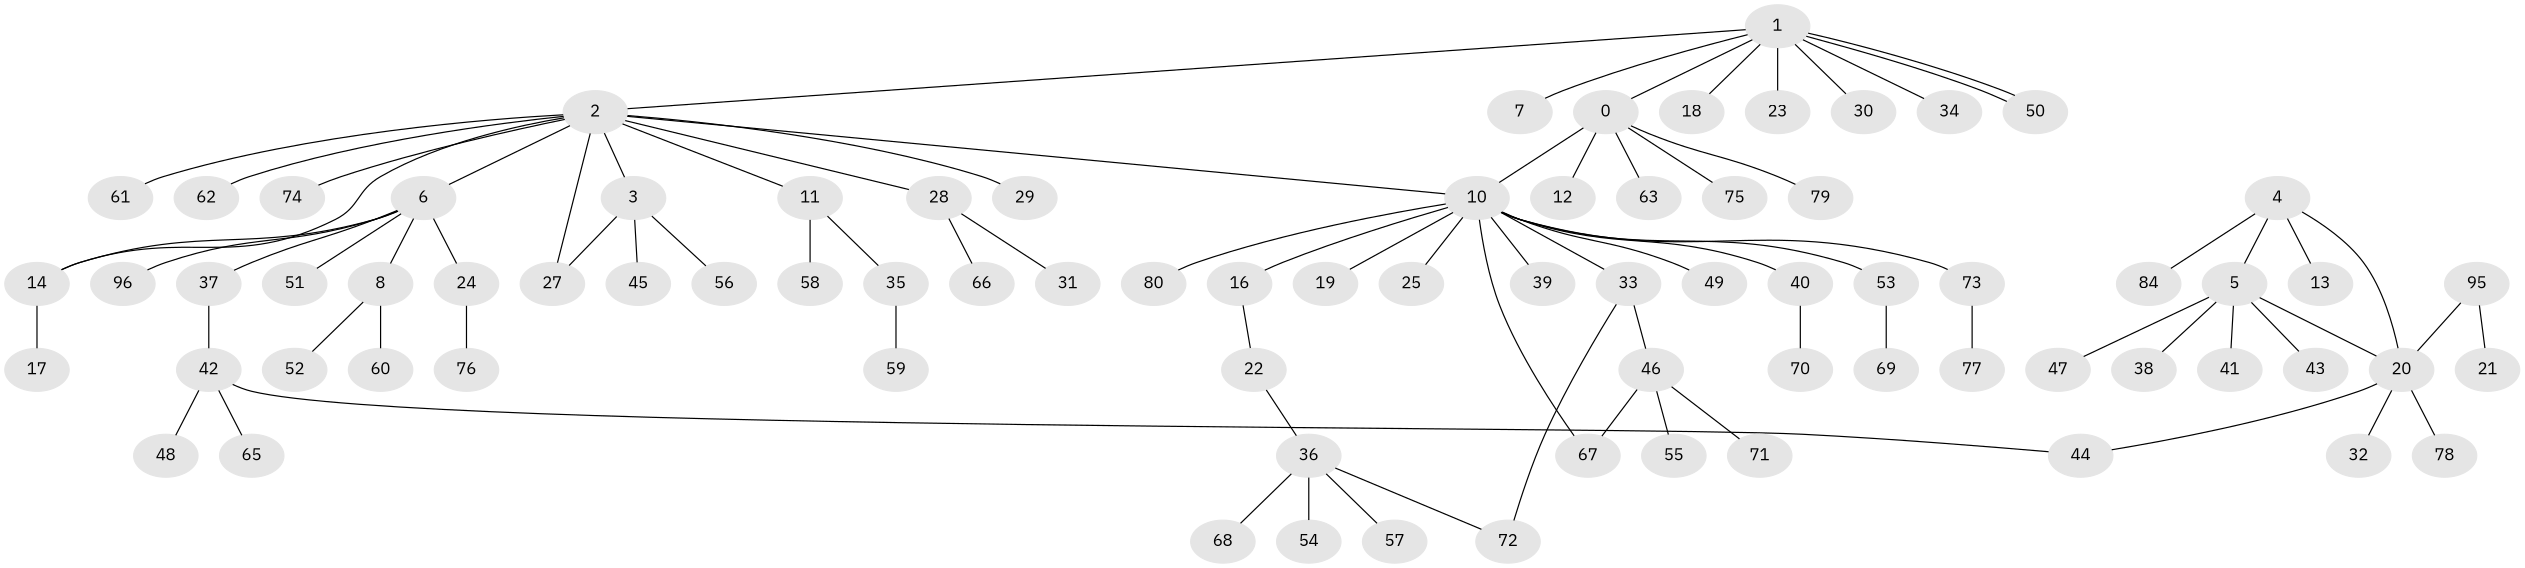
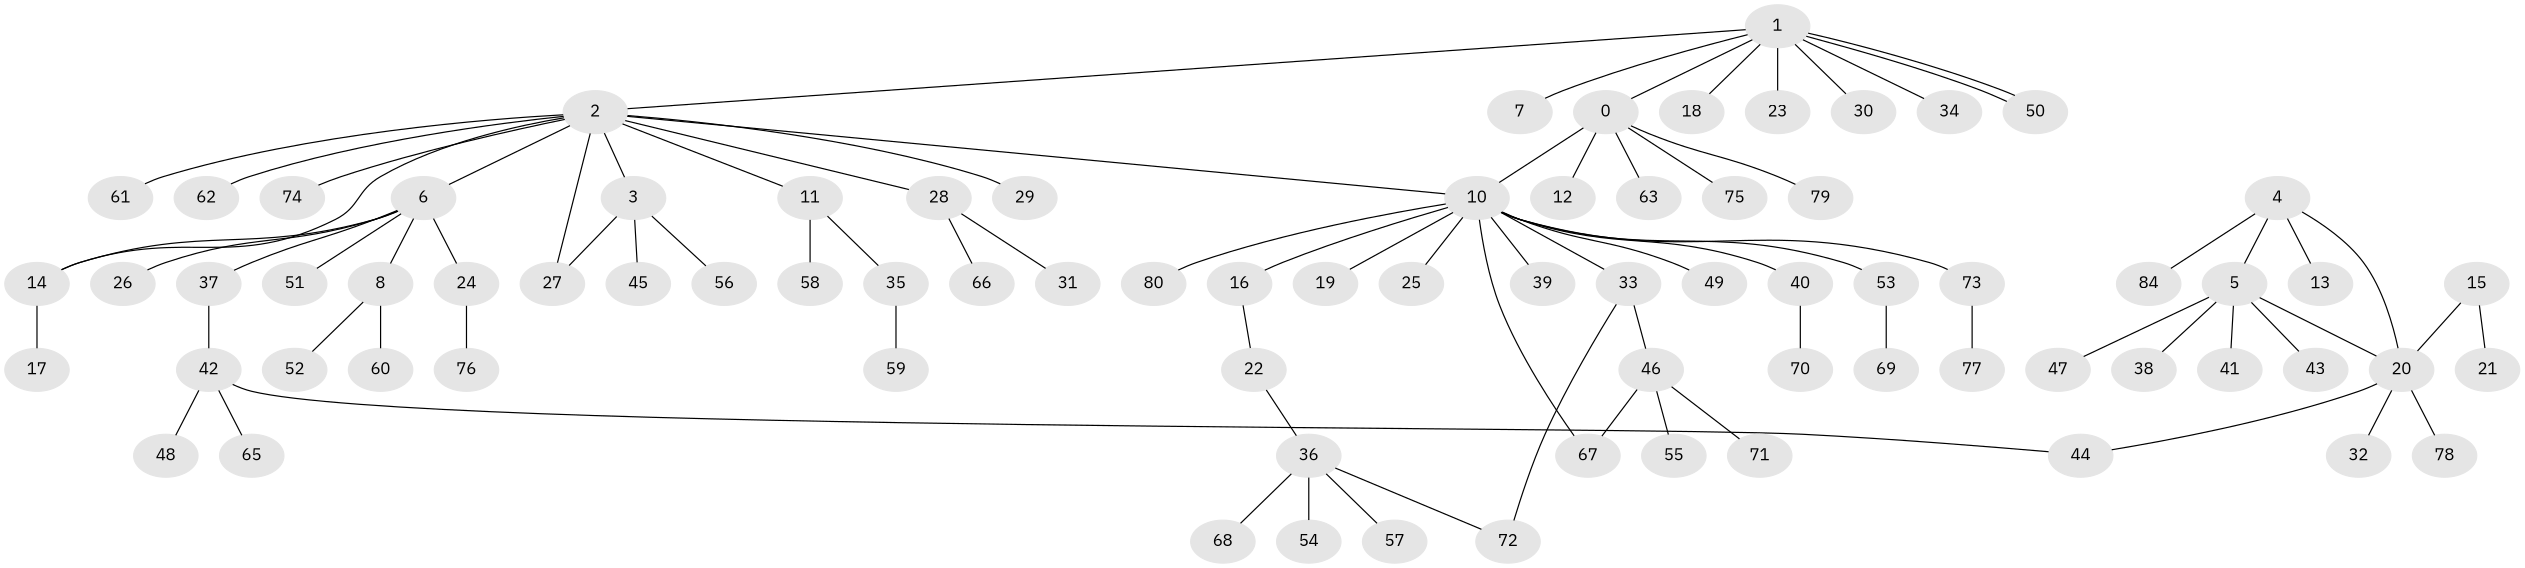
(123, 284) -> (123, 284)
(2477, 284) -> (2477, 284)
